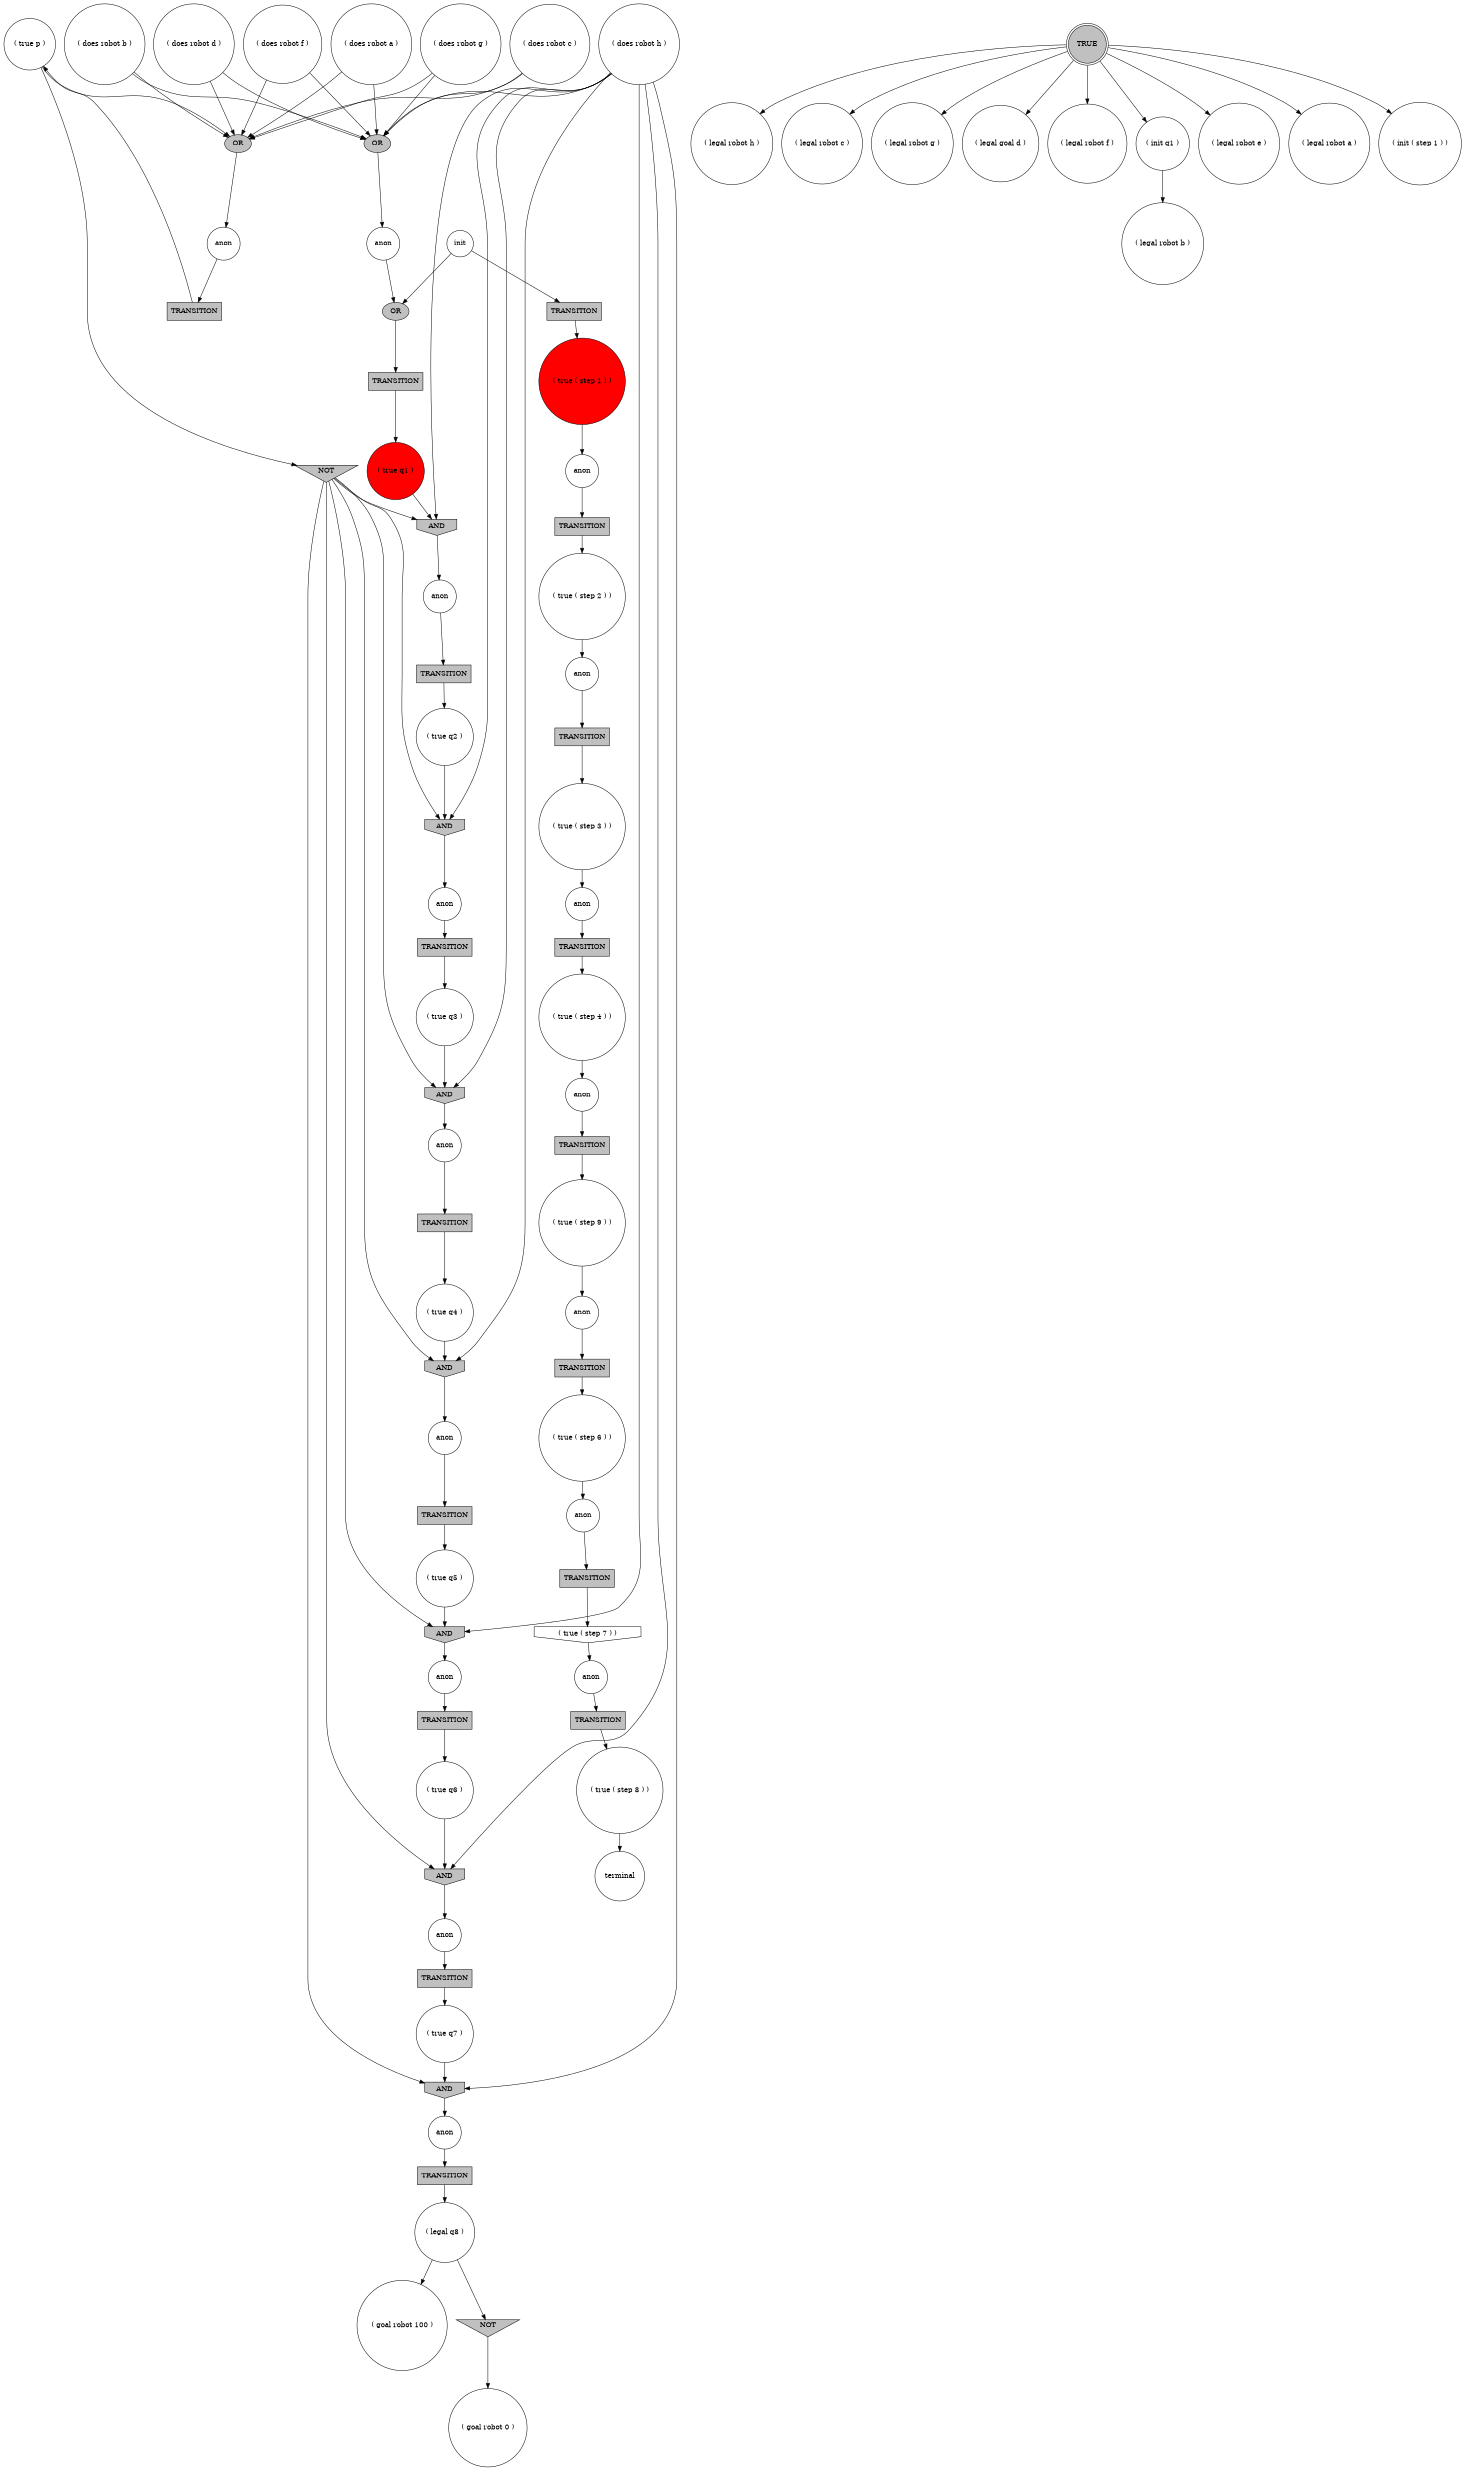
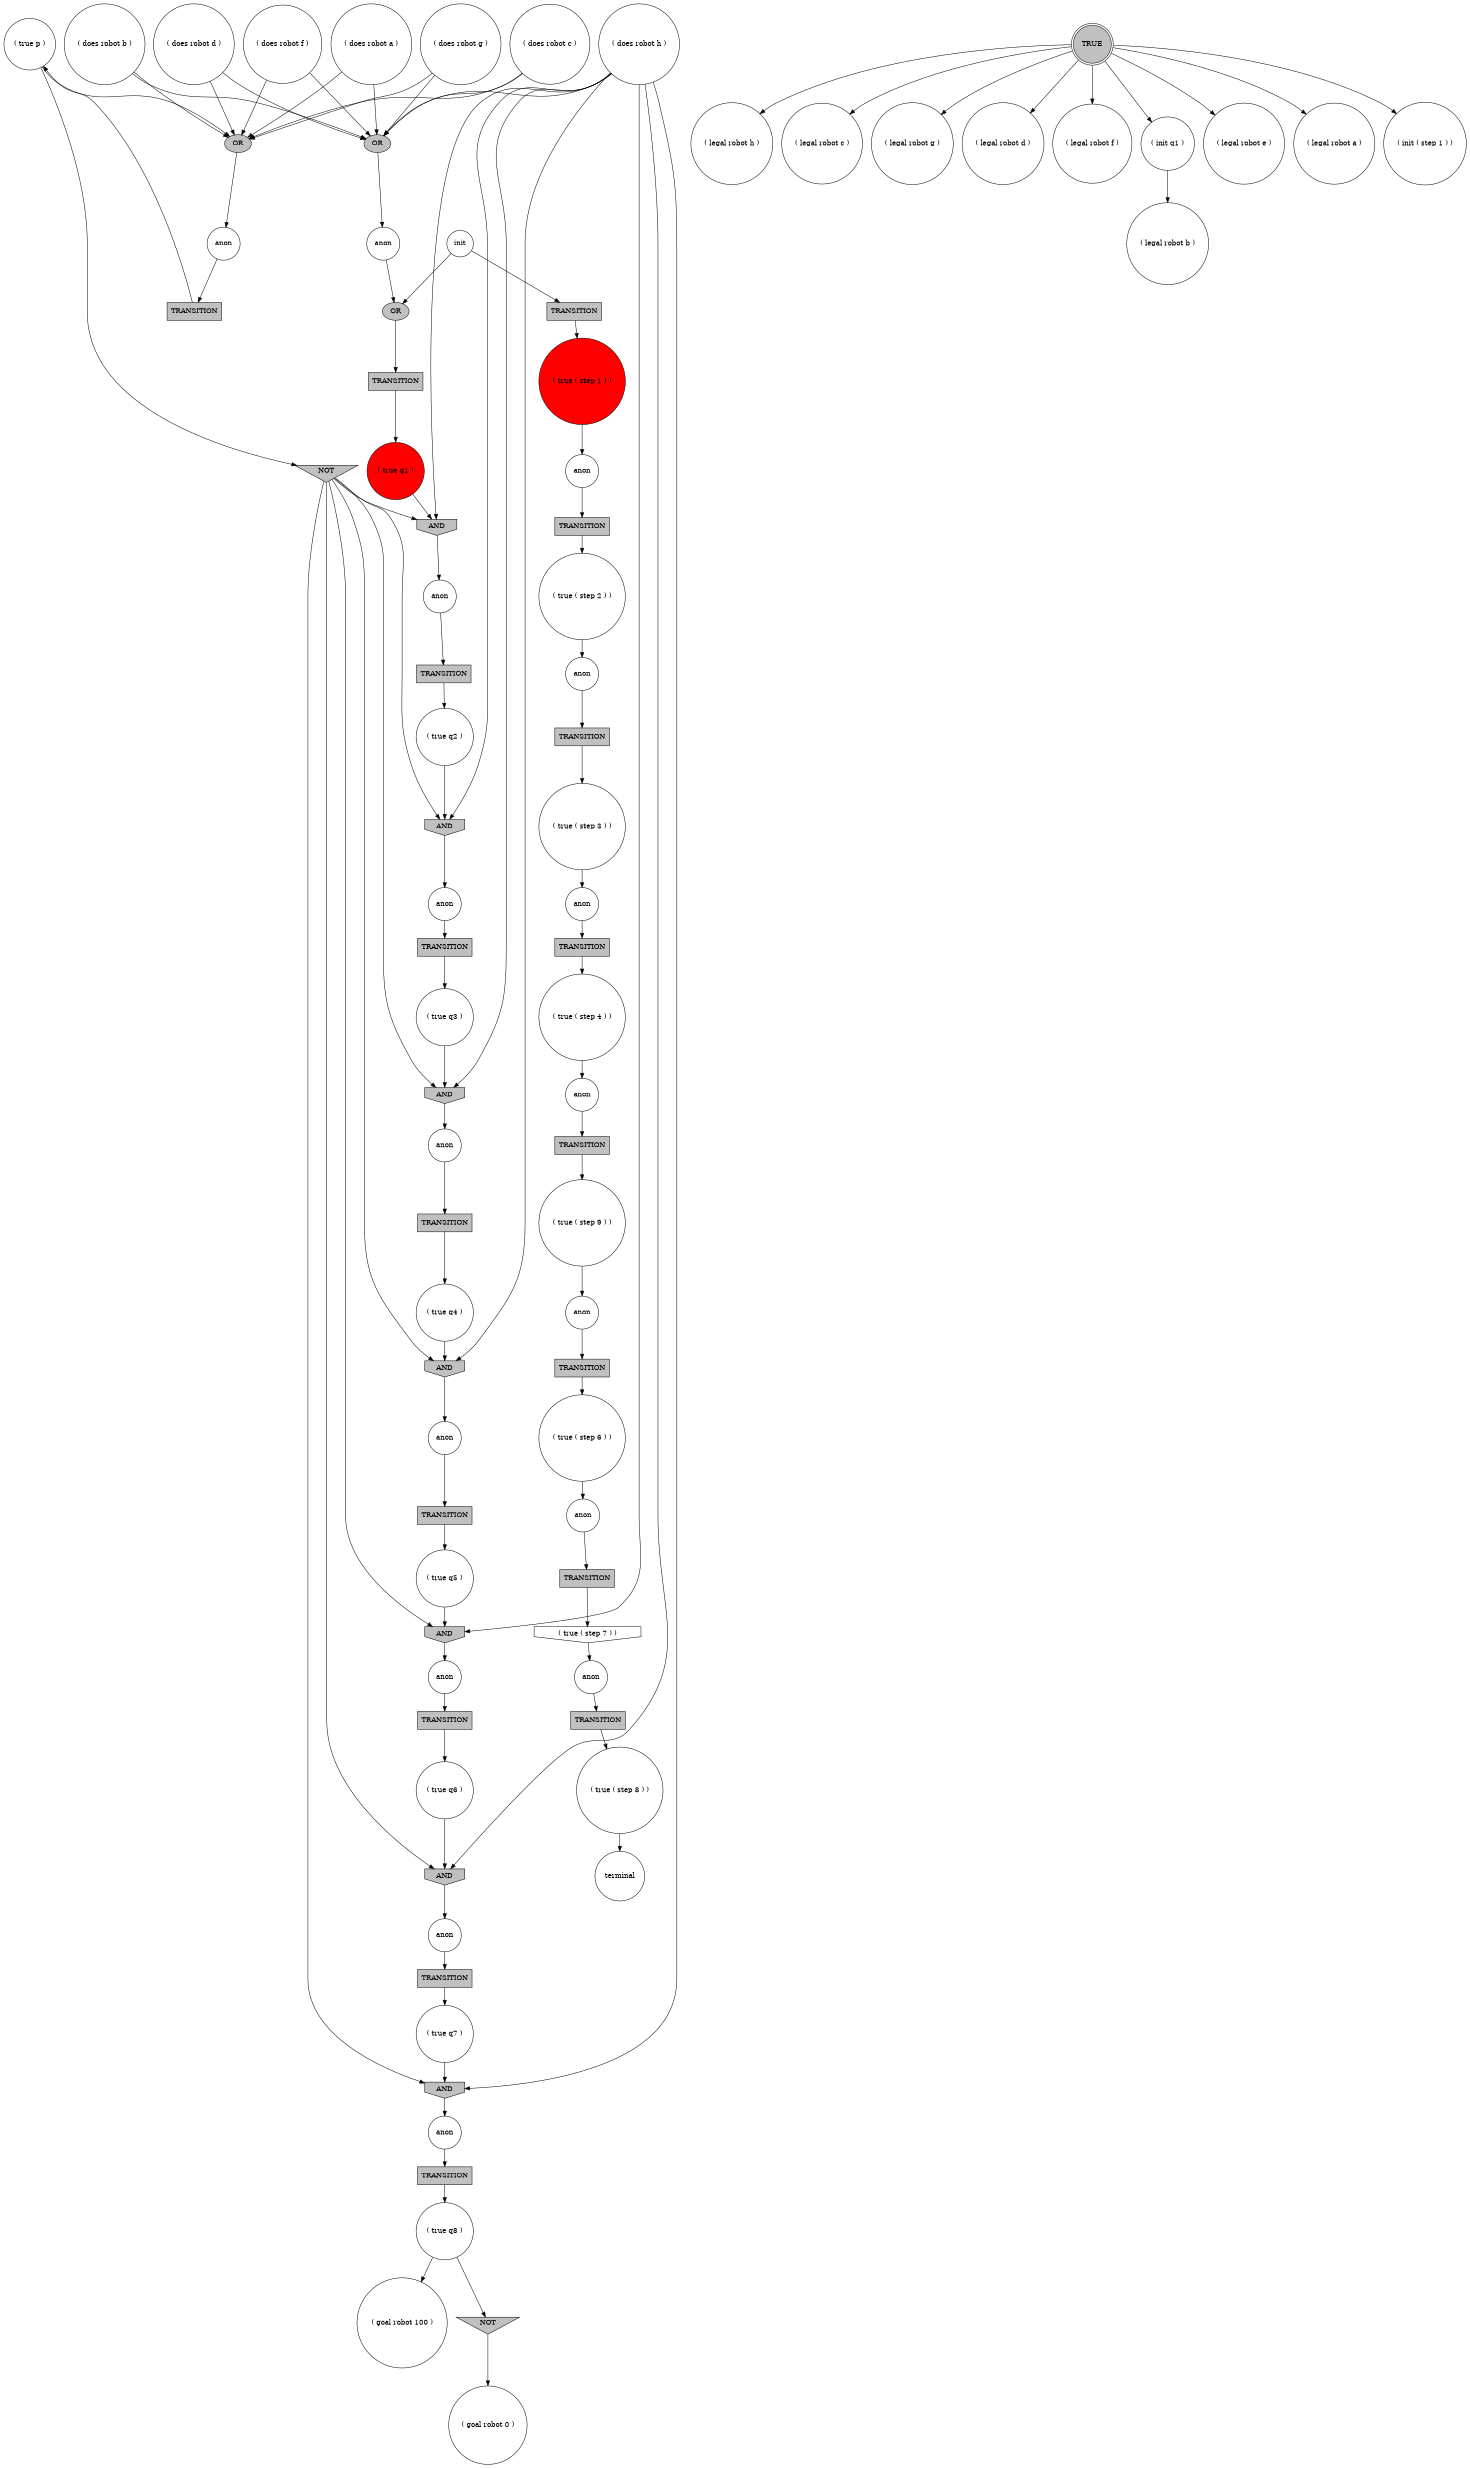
(1001, 144) -> (1003, 144)
(445, 2233) -> (445, 2231)
